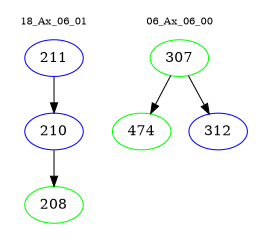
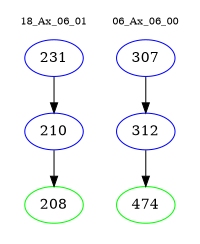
(54, 58) -> (54, 58)
(179, 58) -> (146, 58)
(163, 90) -> (146, 163)
